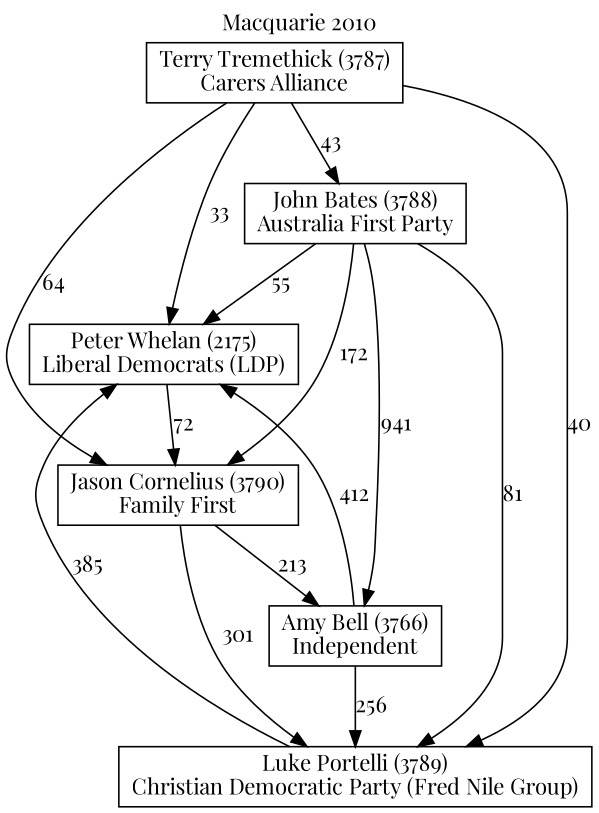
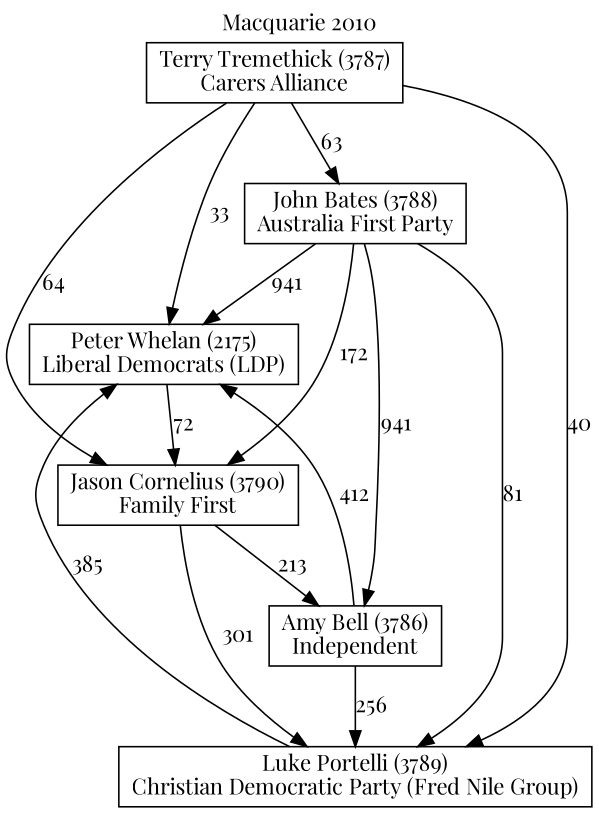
(331, 143) -> (332, 143)
(282, 284) -> (287, 284)
(355, 636) -> (355, 636)
